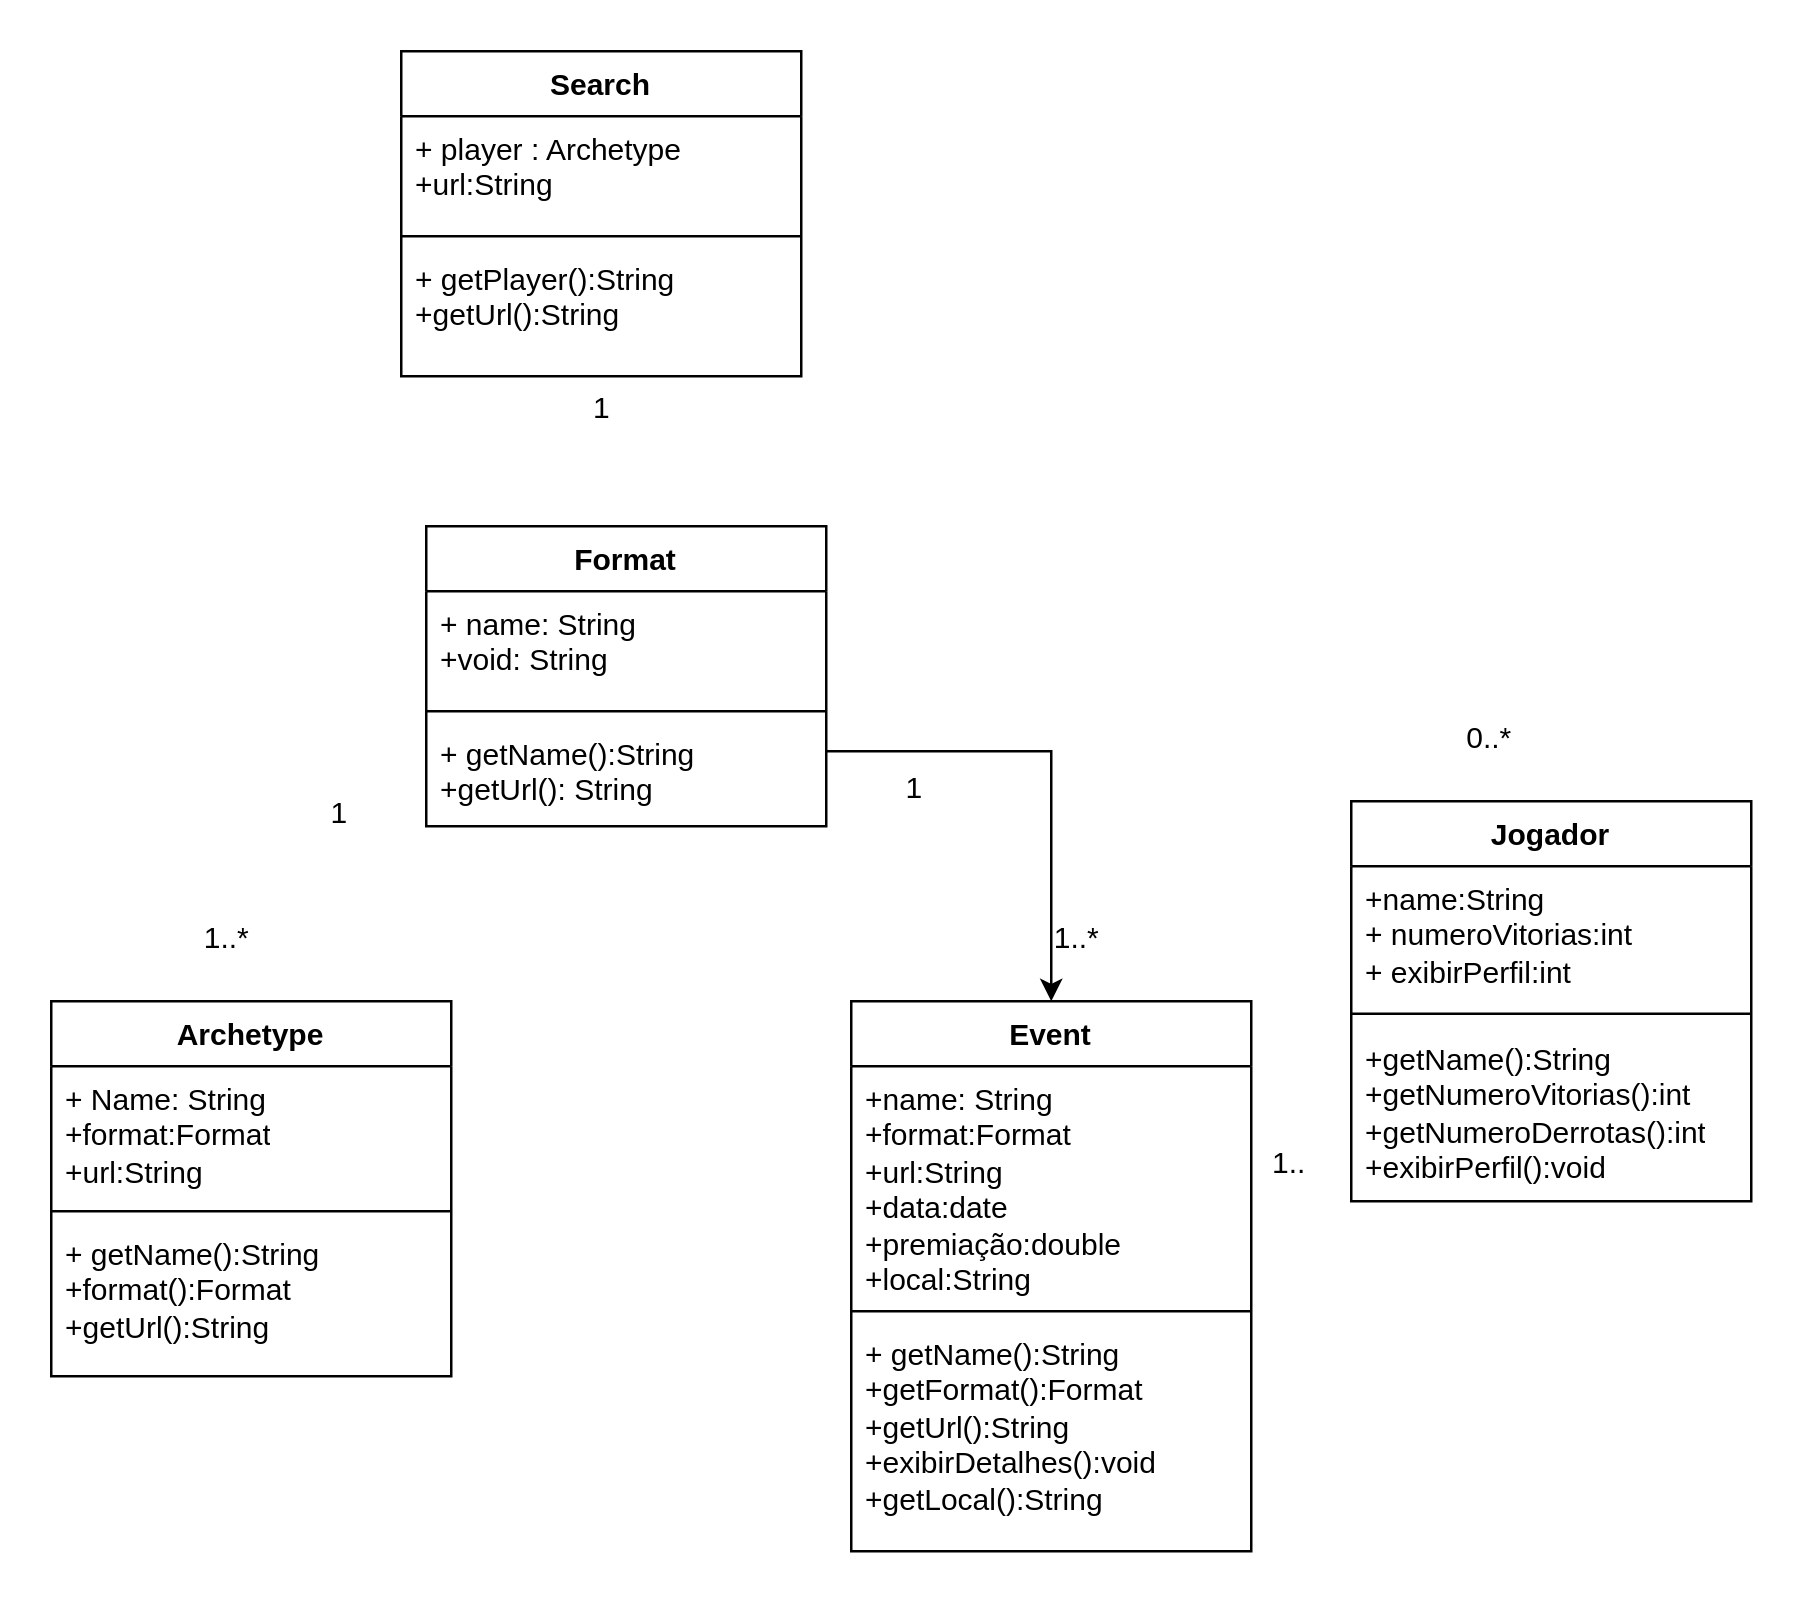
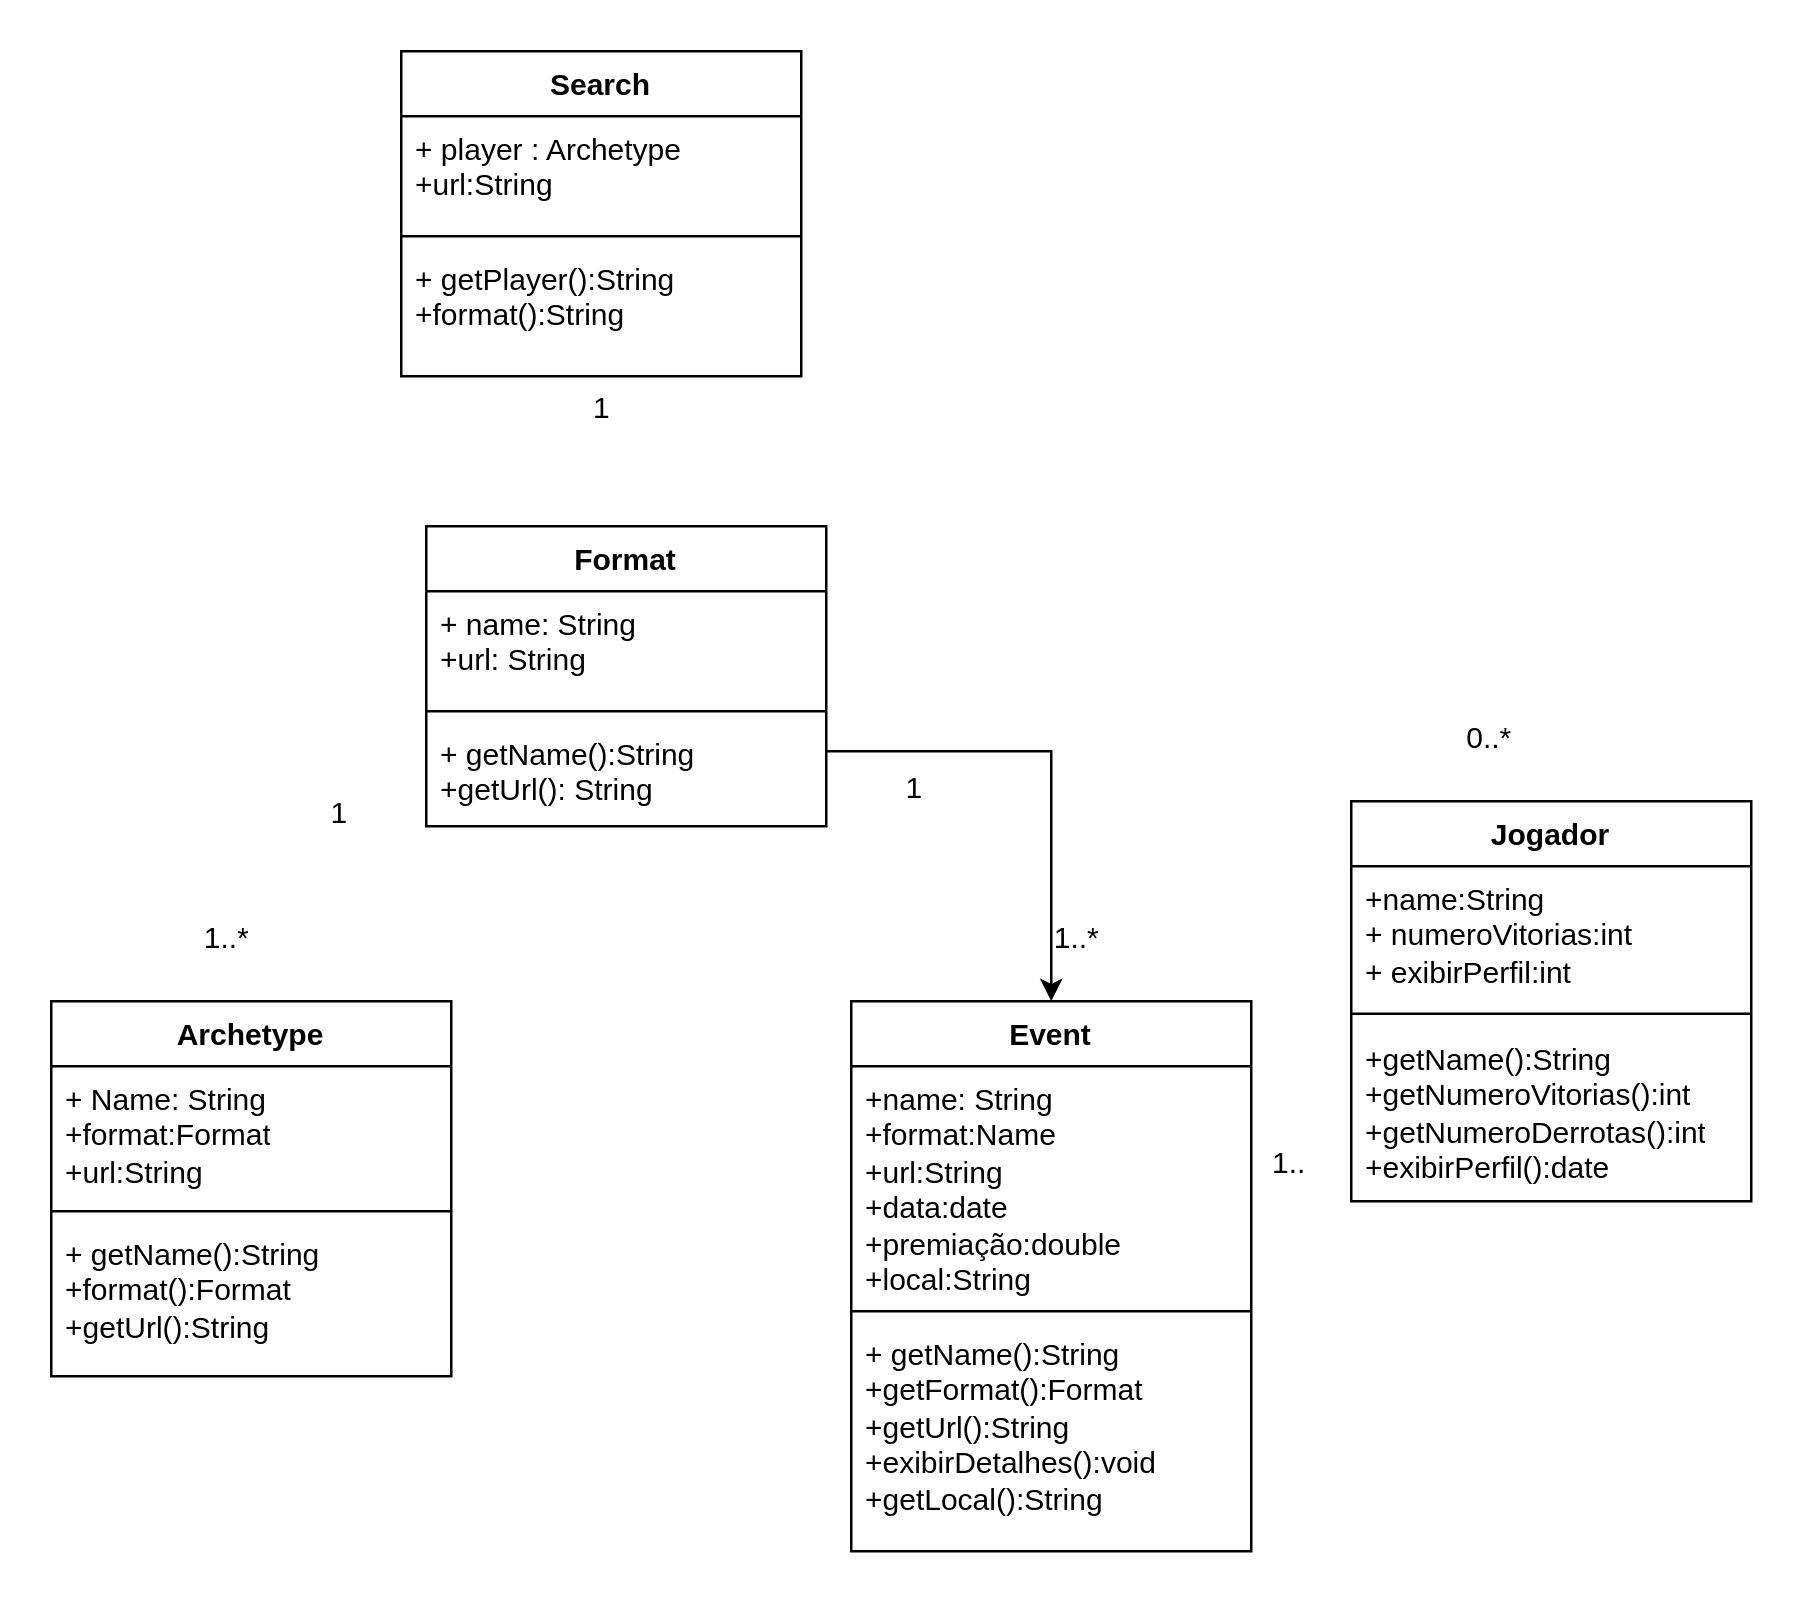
(569, 300) -> (569, 300)
(543, 645) -> (543, 645)
(1554, 1134) -> (1554, 1134)
(997, 1192) -> (997, 1192)
